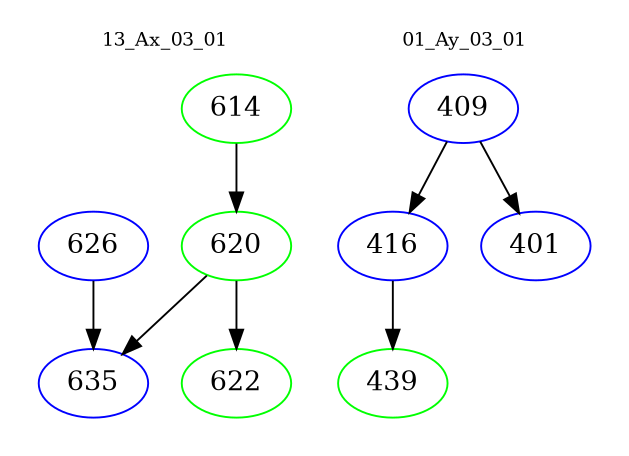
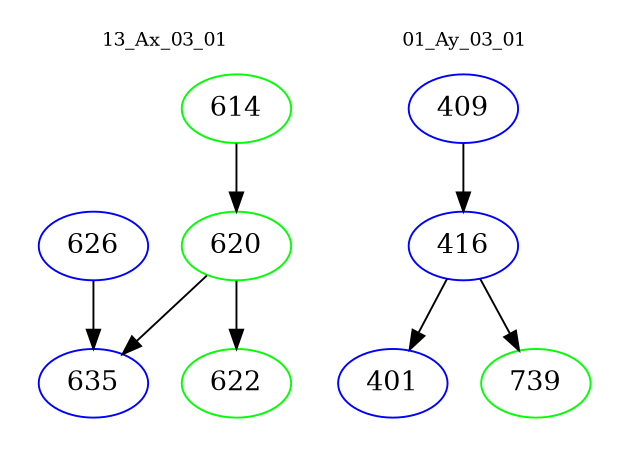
(495, 169) -> (433, 306)
(393, 383) -> (536, 383)
